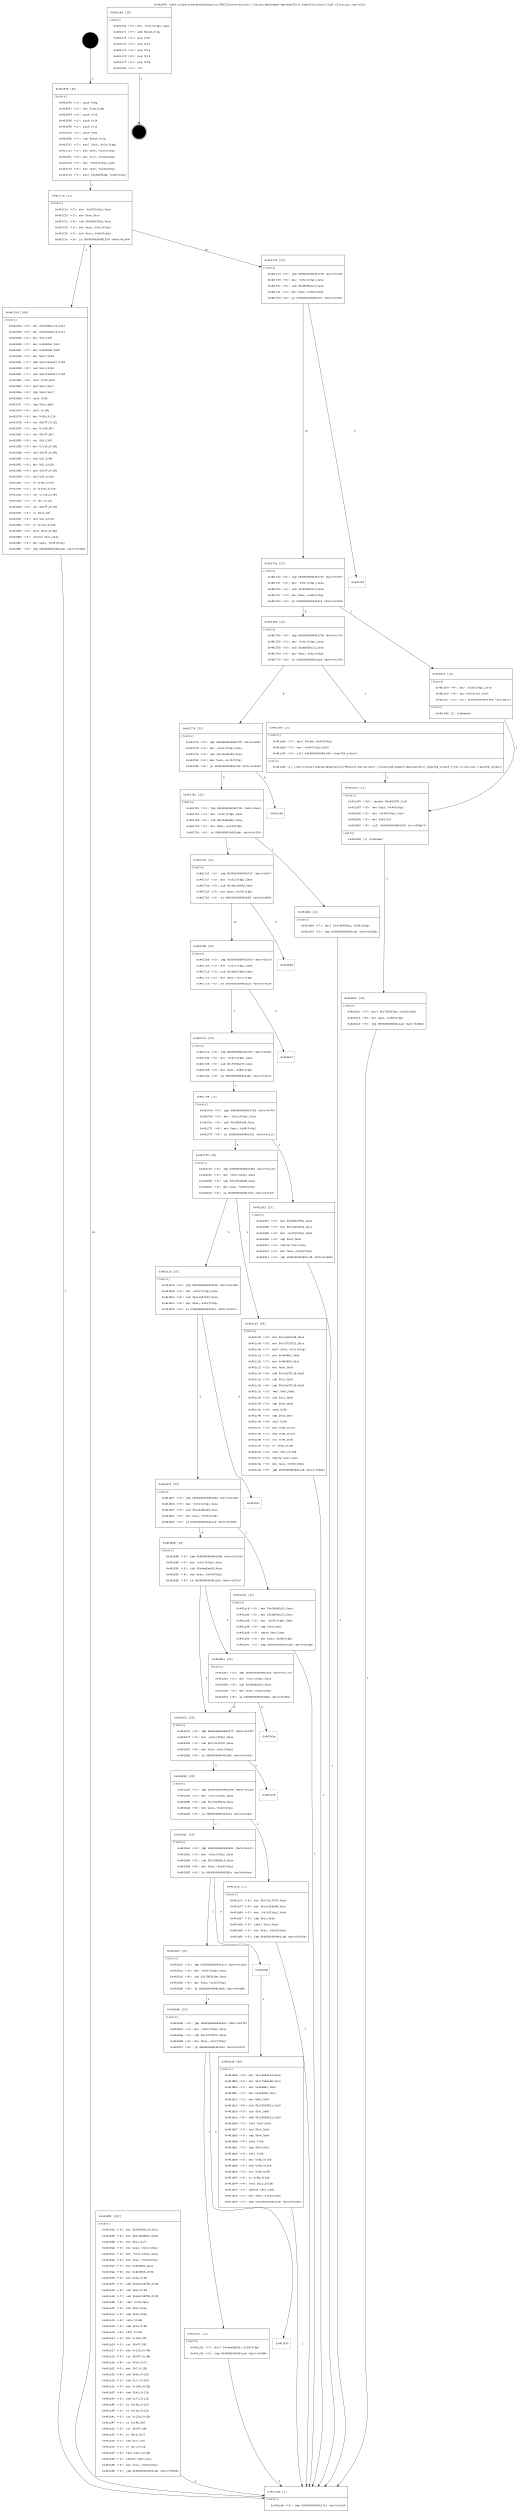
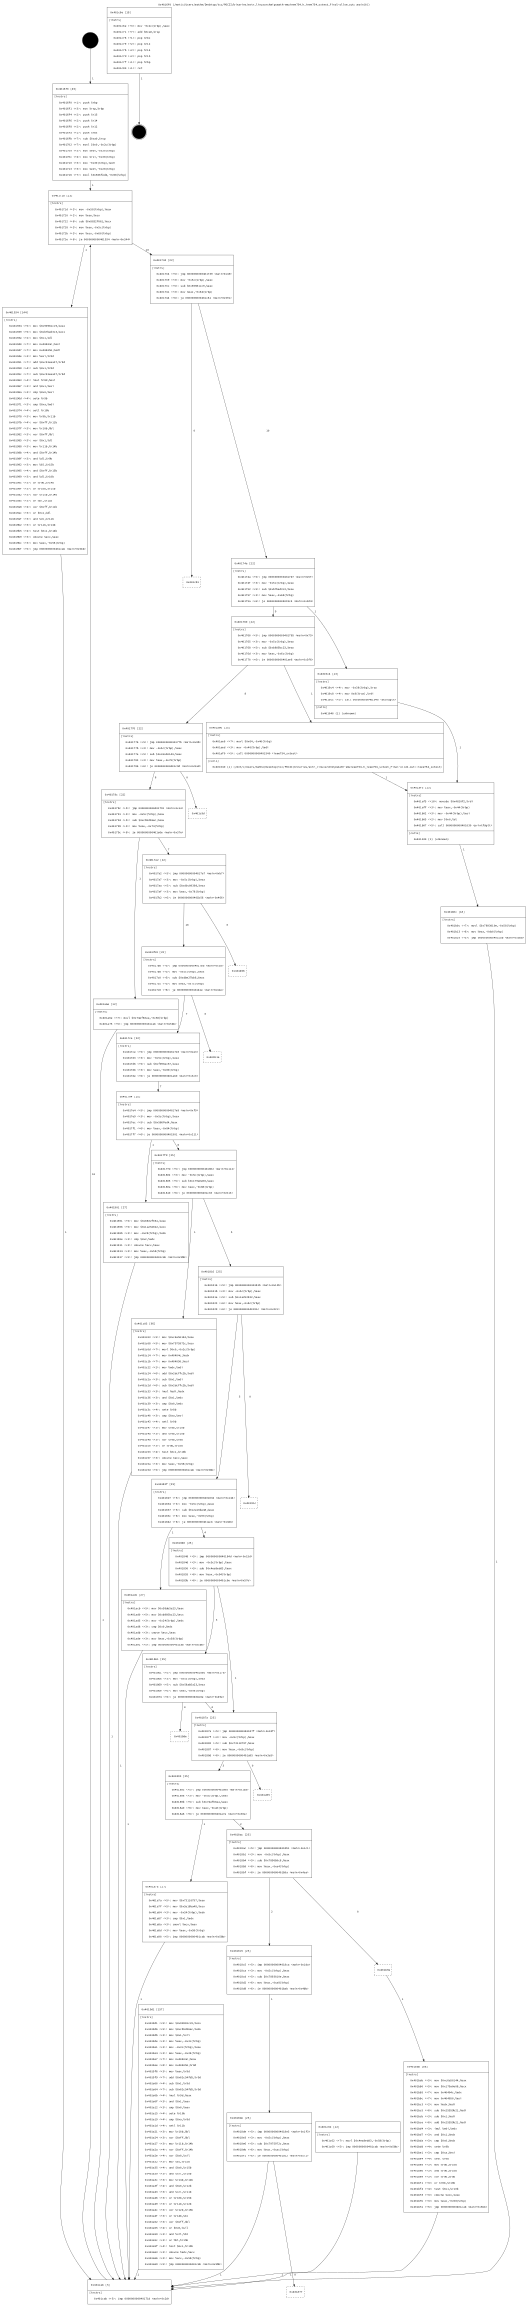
(206, 2190) -> (245, 2245)
